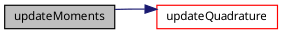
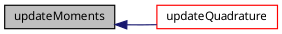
(130, 9) -> (142, 25)
